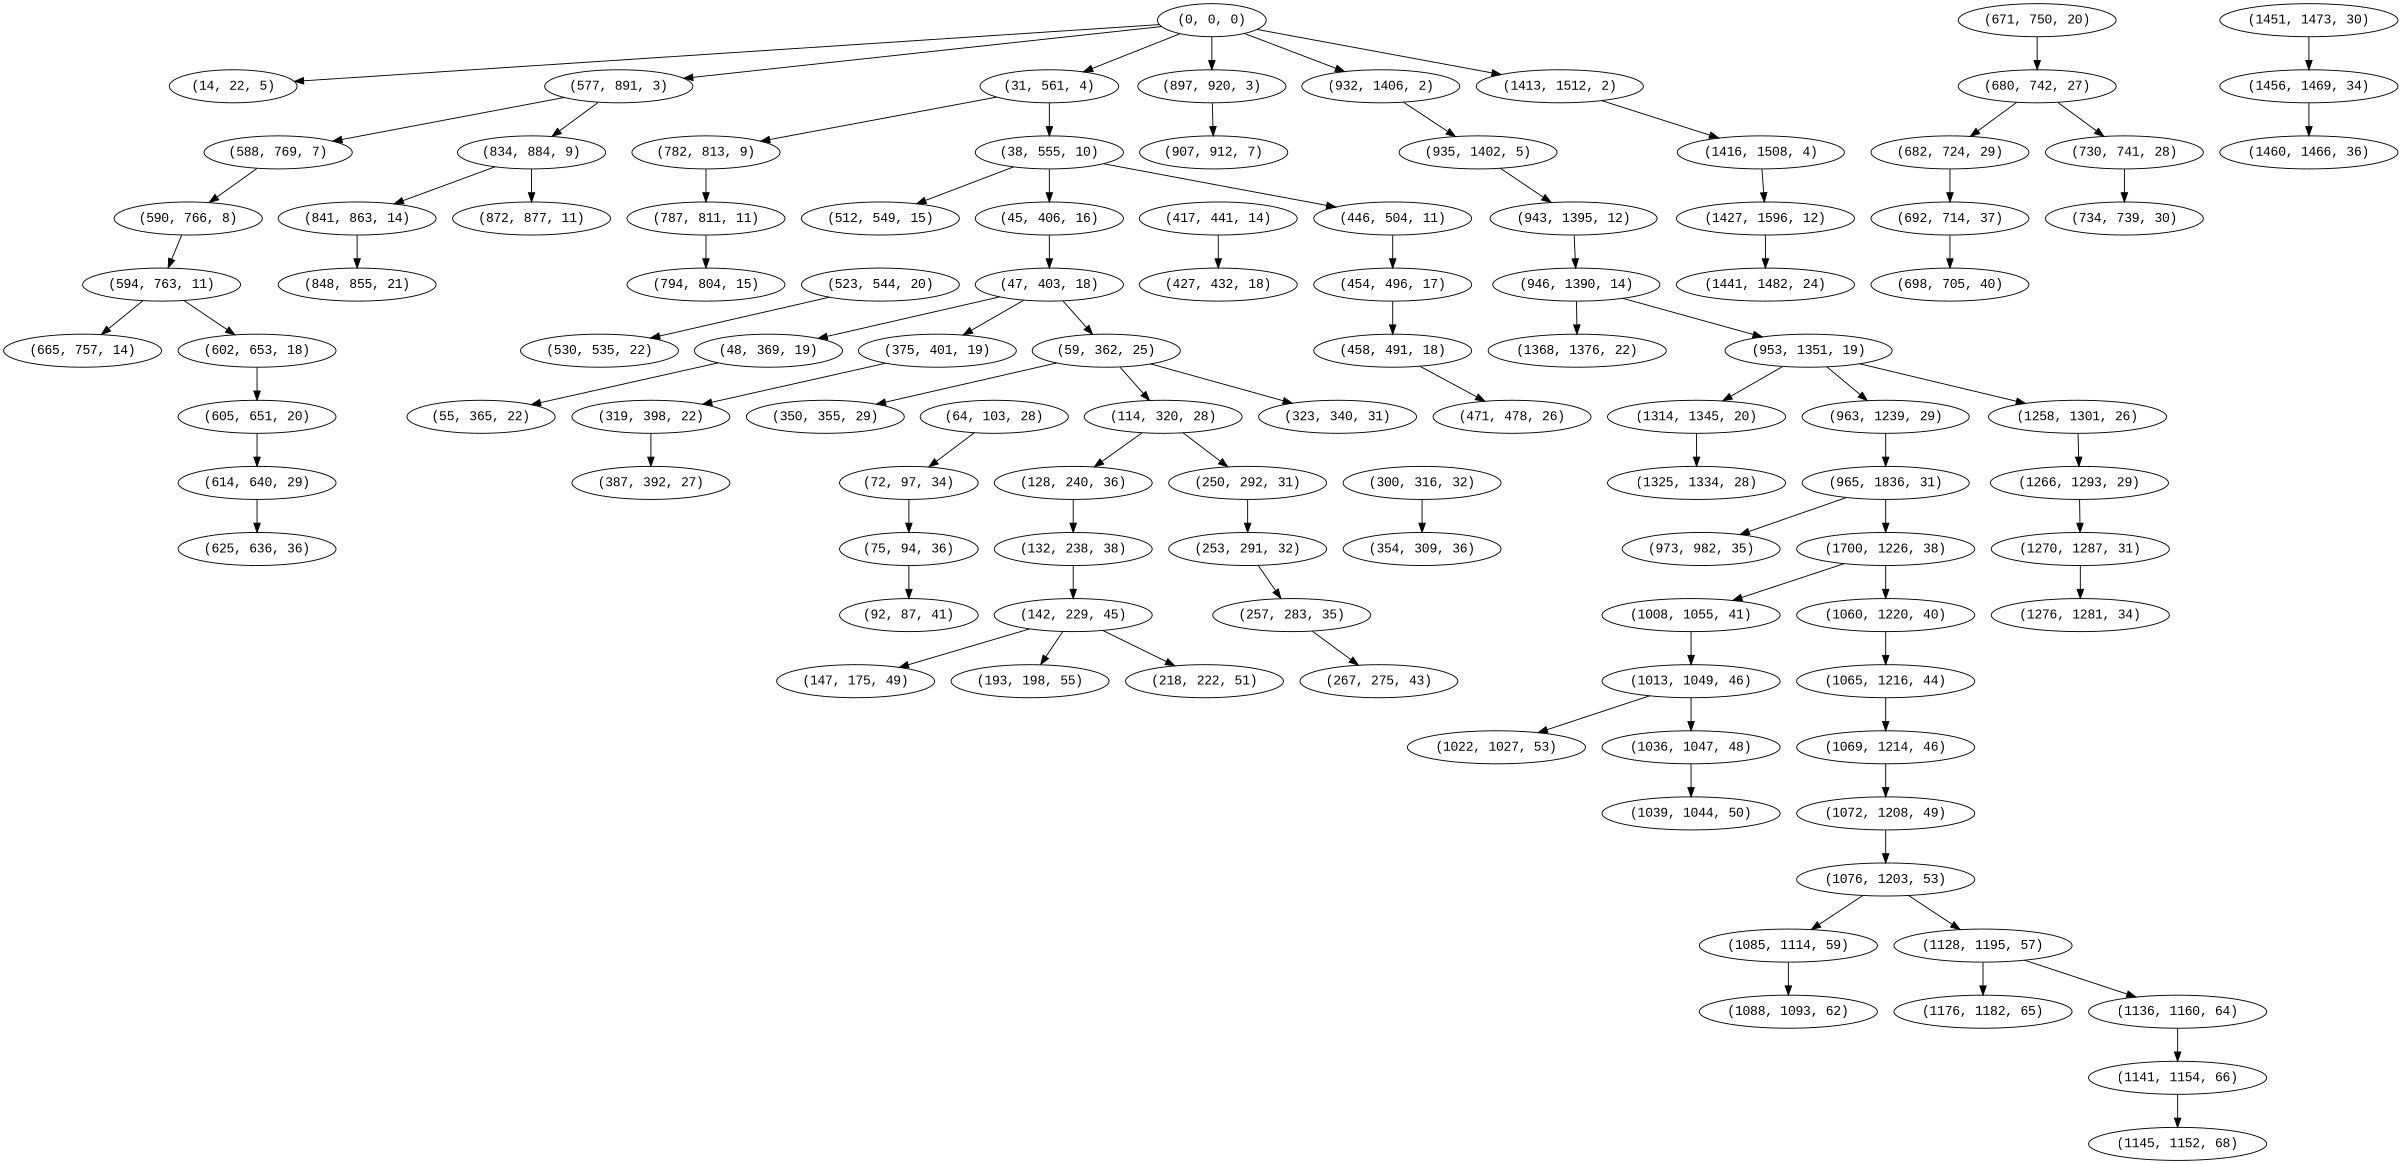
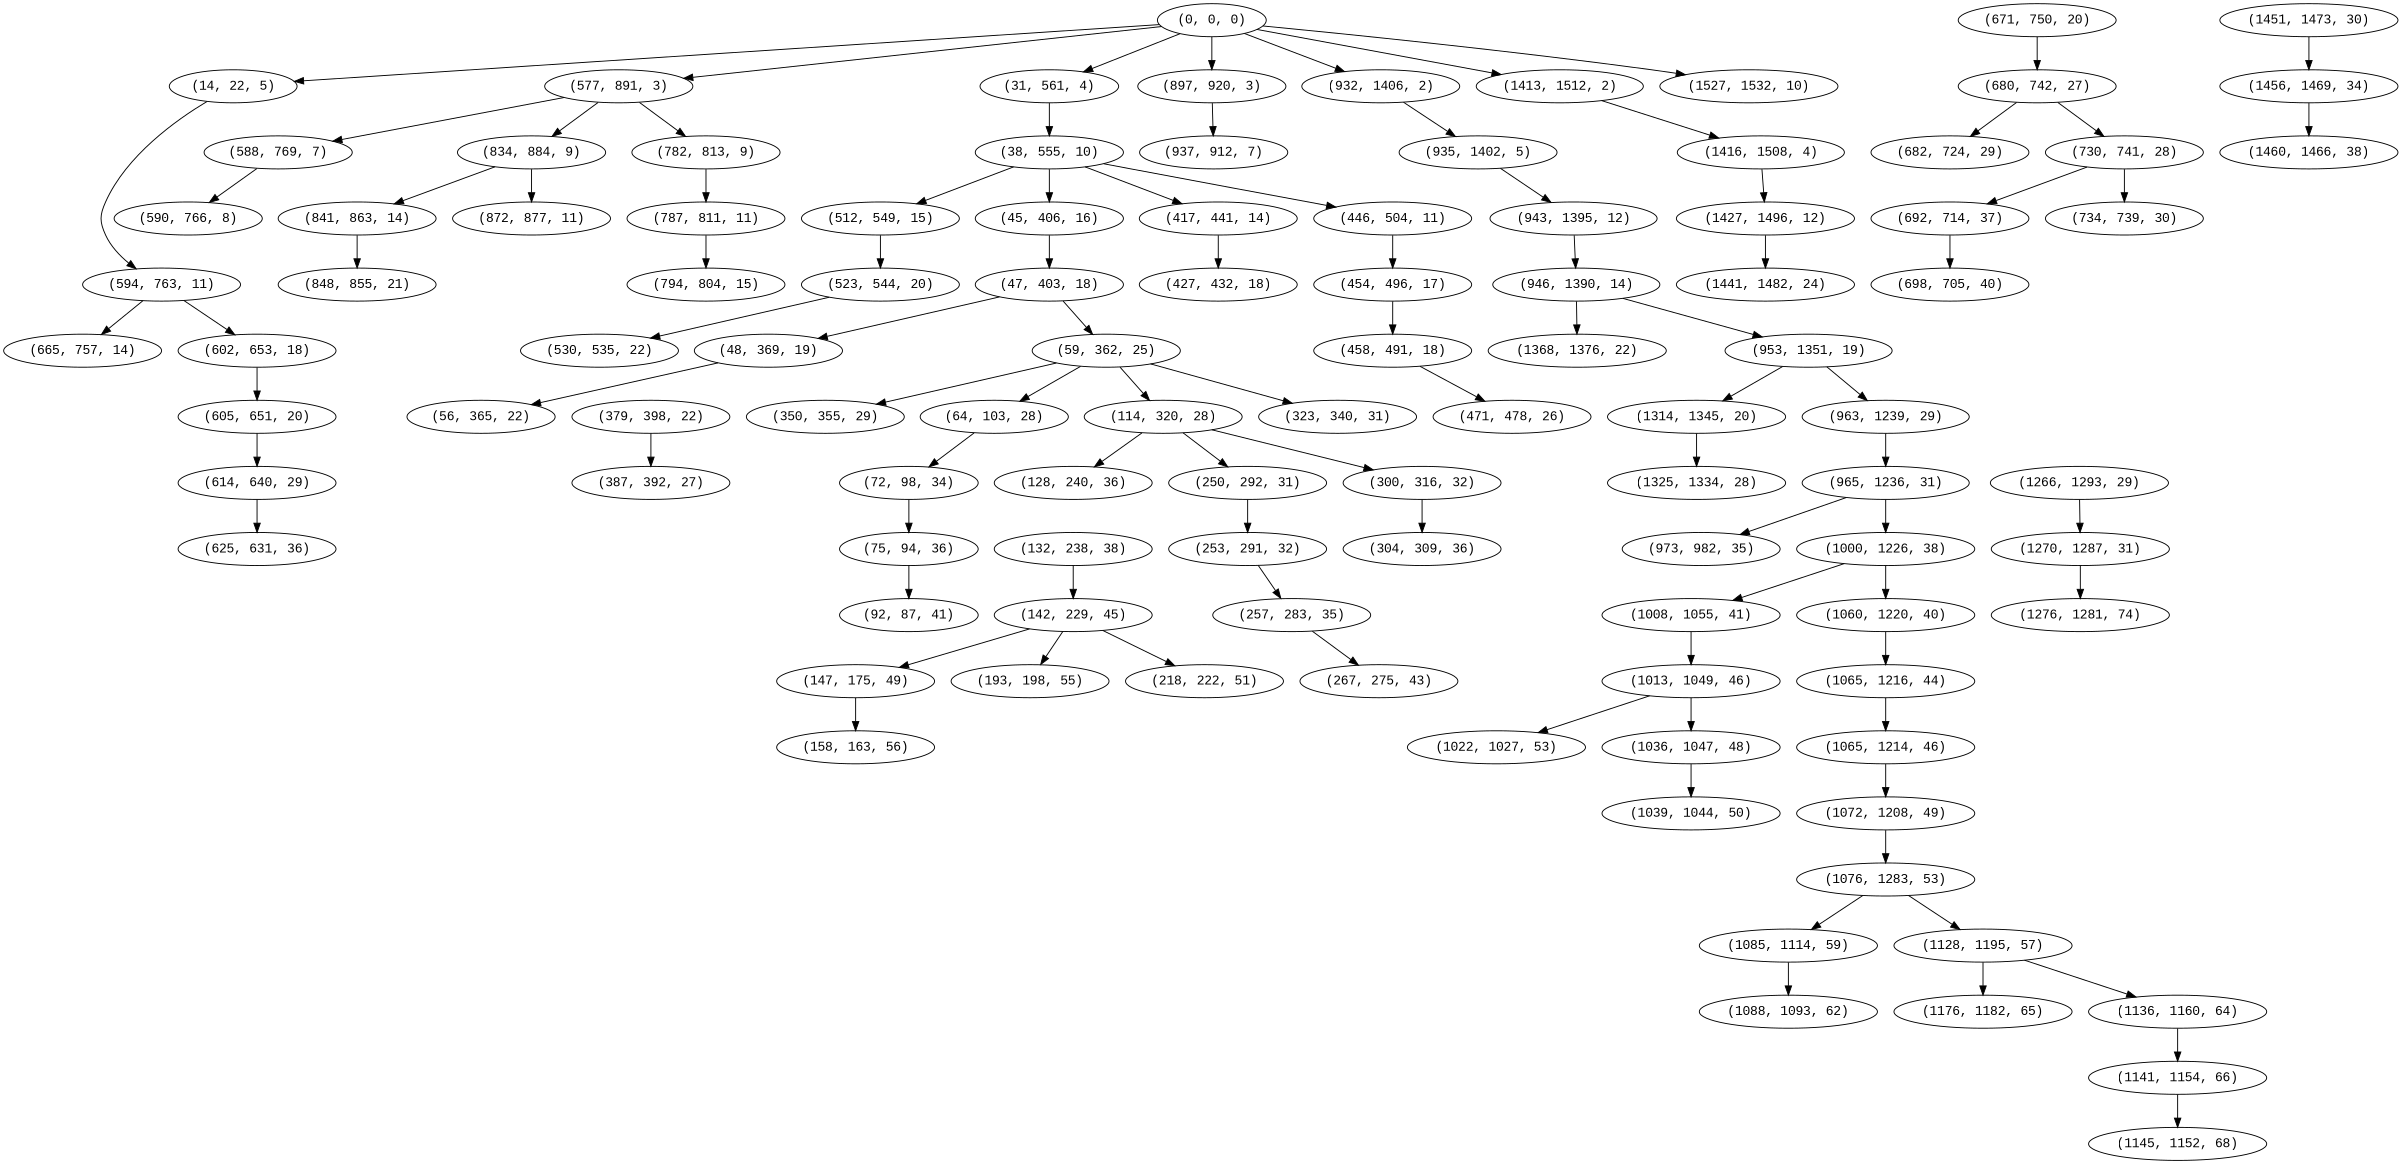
none -> (1749, 86)
(883, 118) -> (659, 117)
(1214, 152) -> (1214, 152)
(2309, 152) -> (2309, 152)
(1950, 181) -> (2042, 184)
none -> (1129, 184)
(1765, 218) -> (1765, 218)
(177, 247) -> (125, 171)
none -> (880, 247)
(937, 351) -> none
none -> (1054, 381)
(481, 417) -> (481, 417)
(651, 417) -> (651, 417)
(2078, 417) -> none
none -> (1288, 449)
(909, 483) -> (909, 483)
(1886, 483) -> (1886, 483)
(1073, 511) -> none
(257, 549) -> (257, 549)
(1422, 549) -> (1422, 549)
(1886, 549) -> (1886, 549)
(2080, 615) -> (2080, 615)
none -> (856, 747)
(1886, 747) -> (1886, 747)
(1886, 879) -> (1886, 879)
